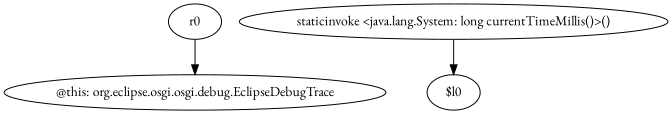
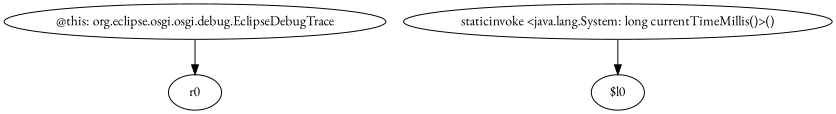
(195, 52) -> (195, 52)
